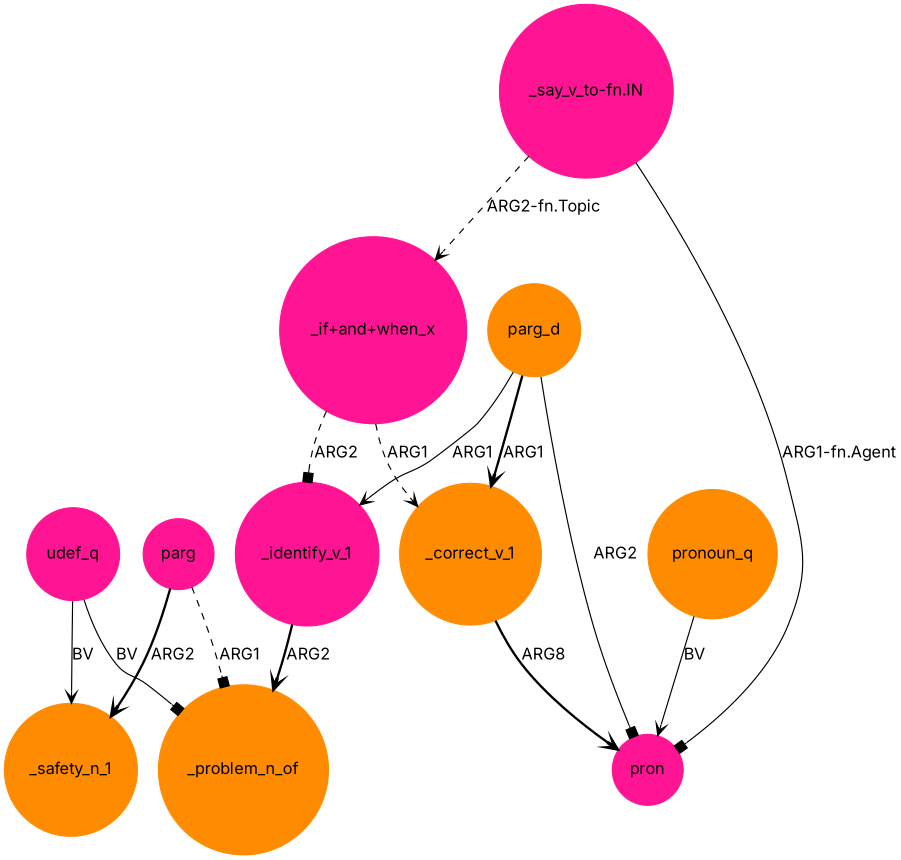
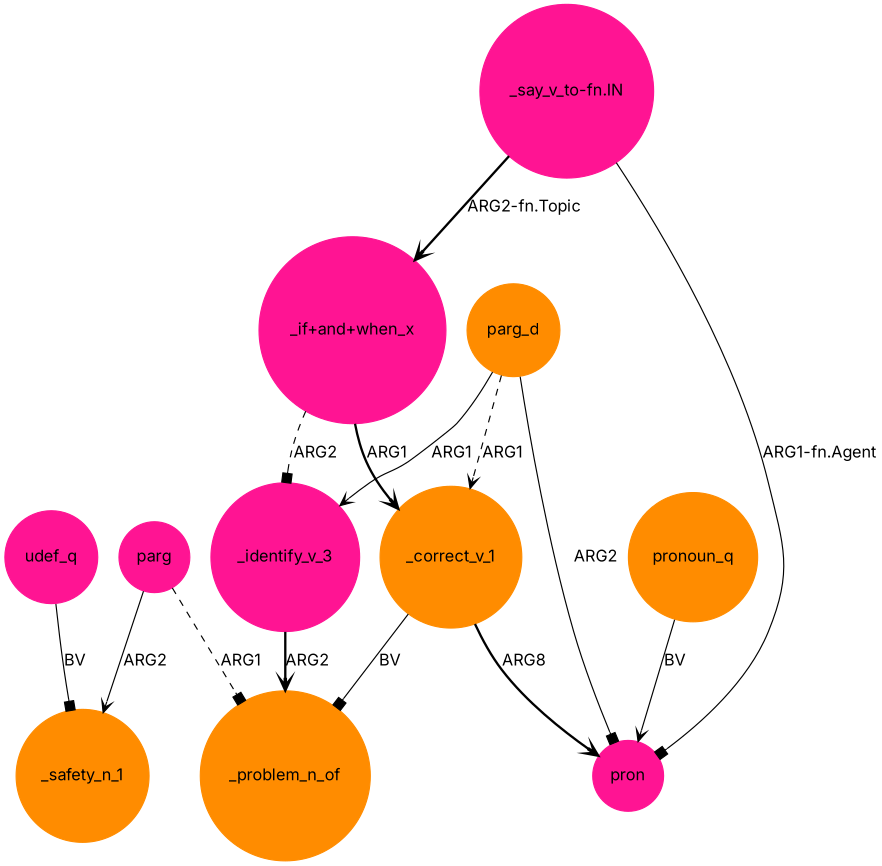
(486, 204) -> (466, 204)
(509, 425) -> (487, 426)
(388, 463) -> (368, 464)
(307, 554) -> (285, 557)
(72, 646) -> (62, 652)
(149, 650) -> (125, 646)
(115, 663) -> (376, 656)
